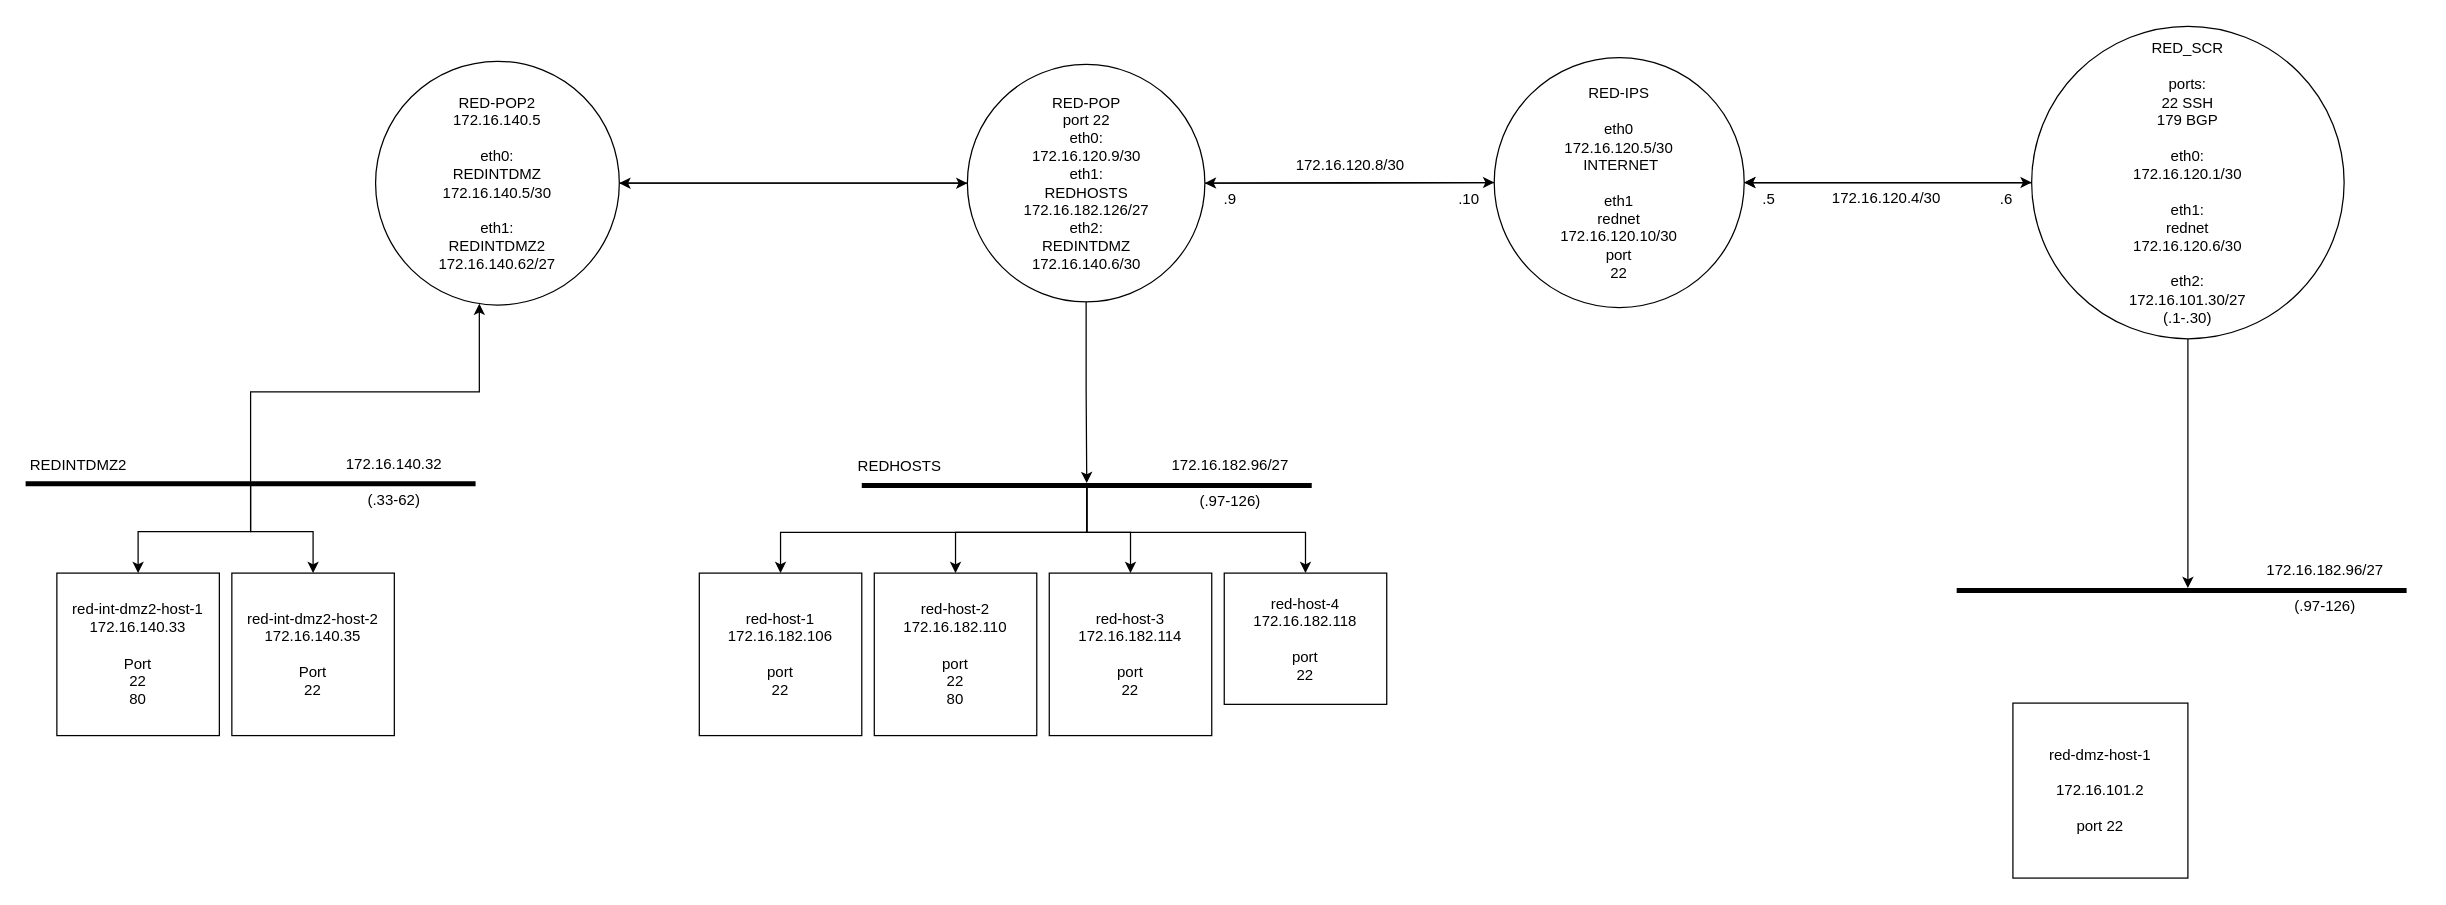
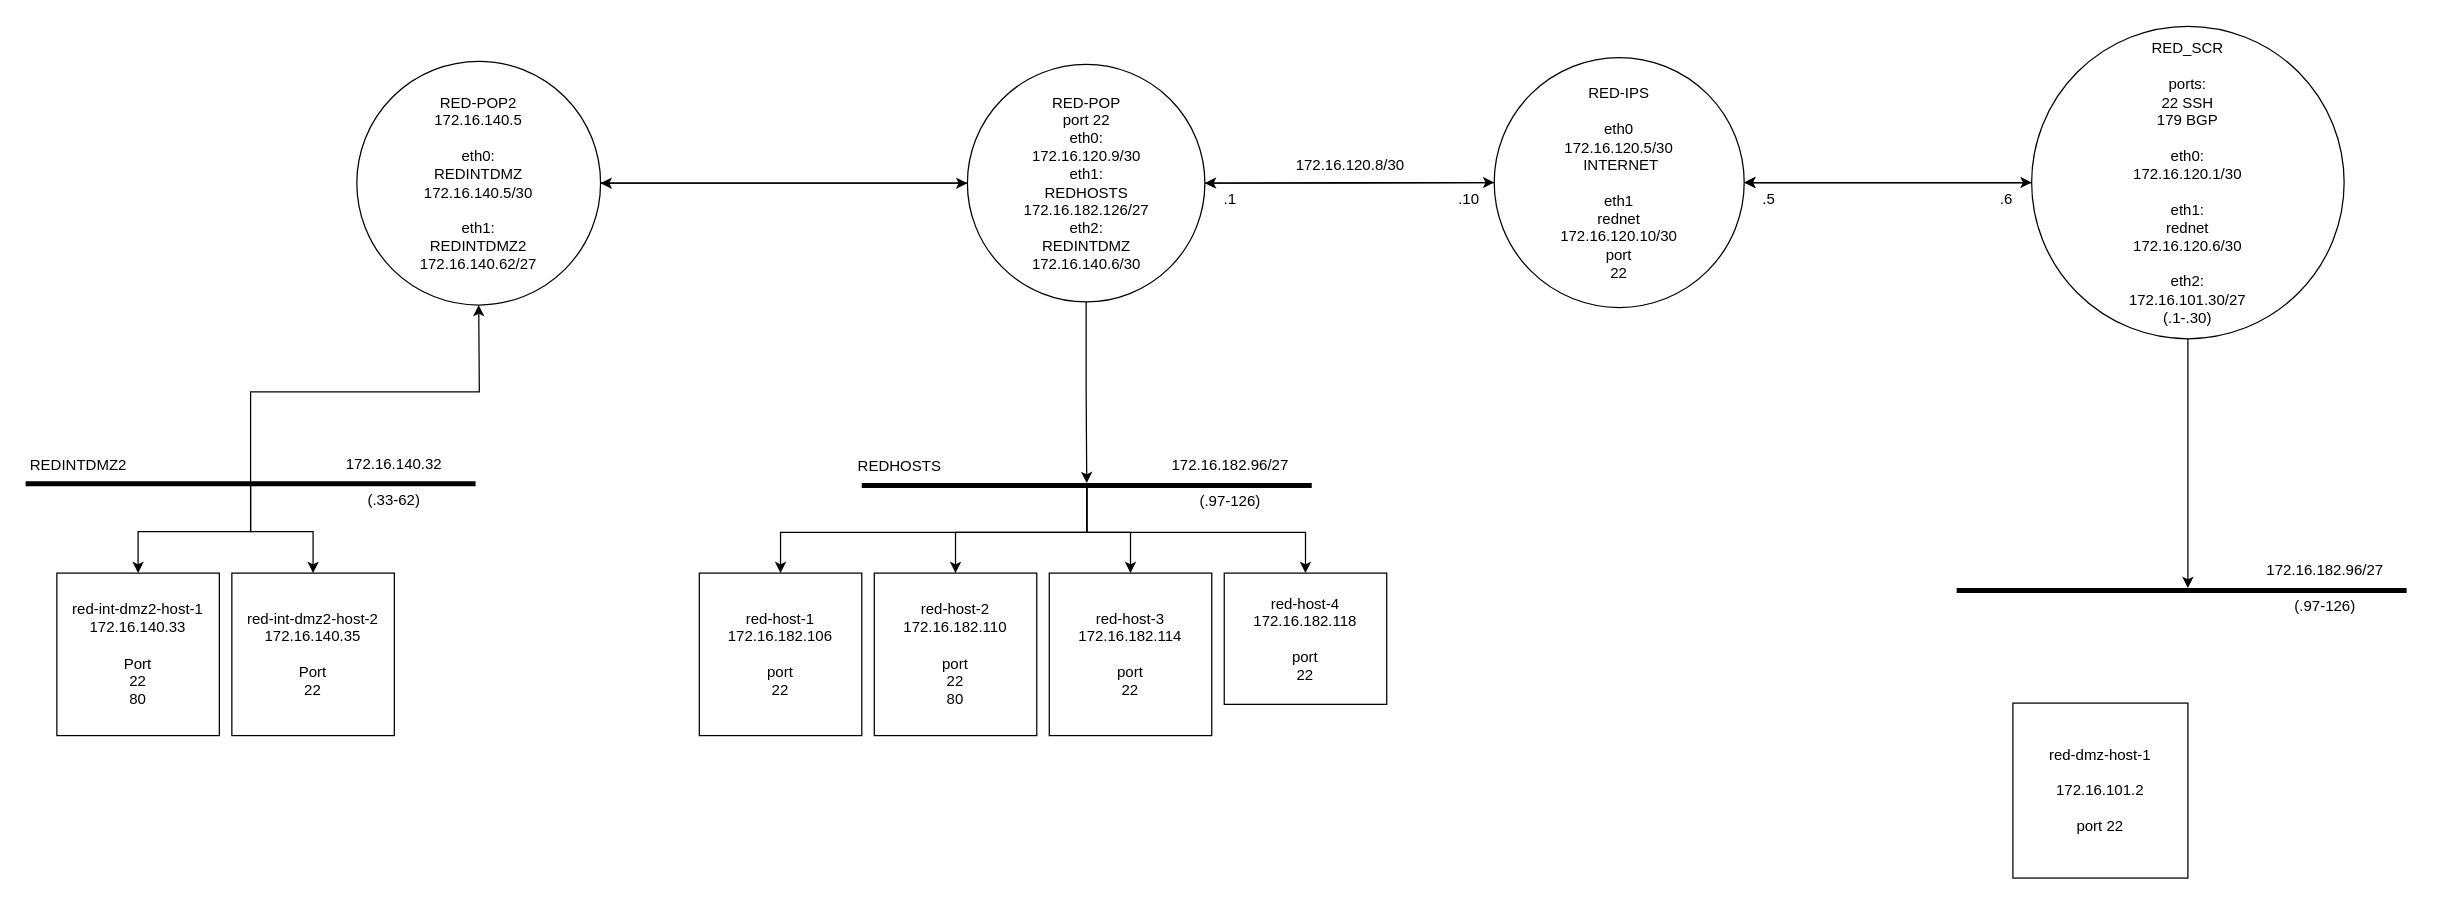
(498, 183) -> (479, 183)
(1887, 198) -> none
(1231, 199) -> (1231, 199)
